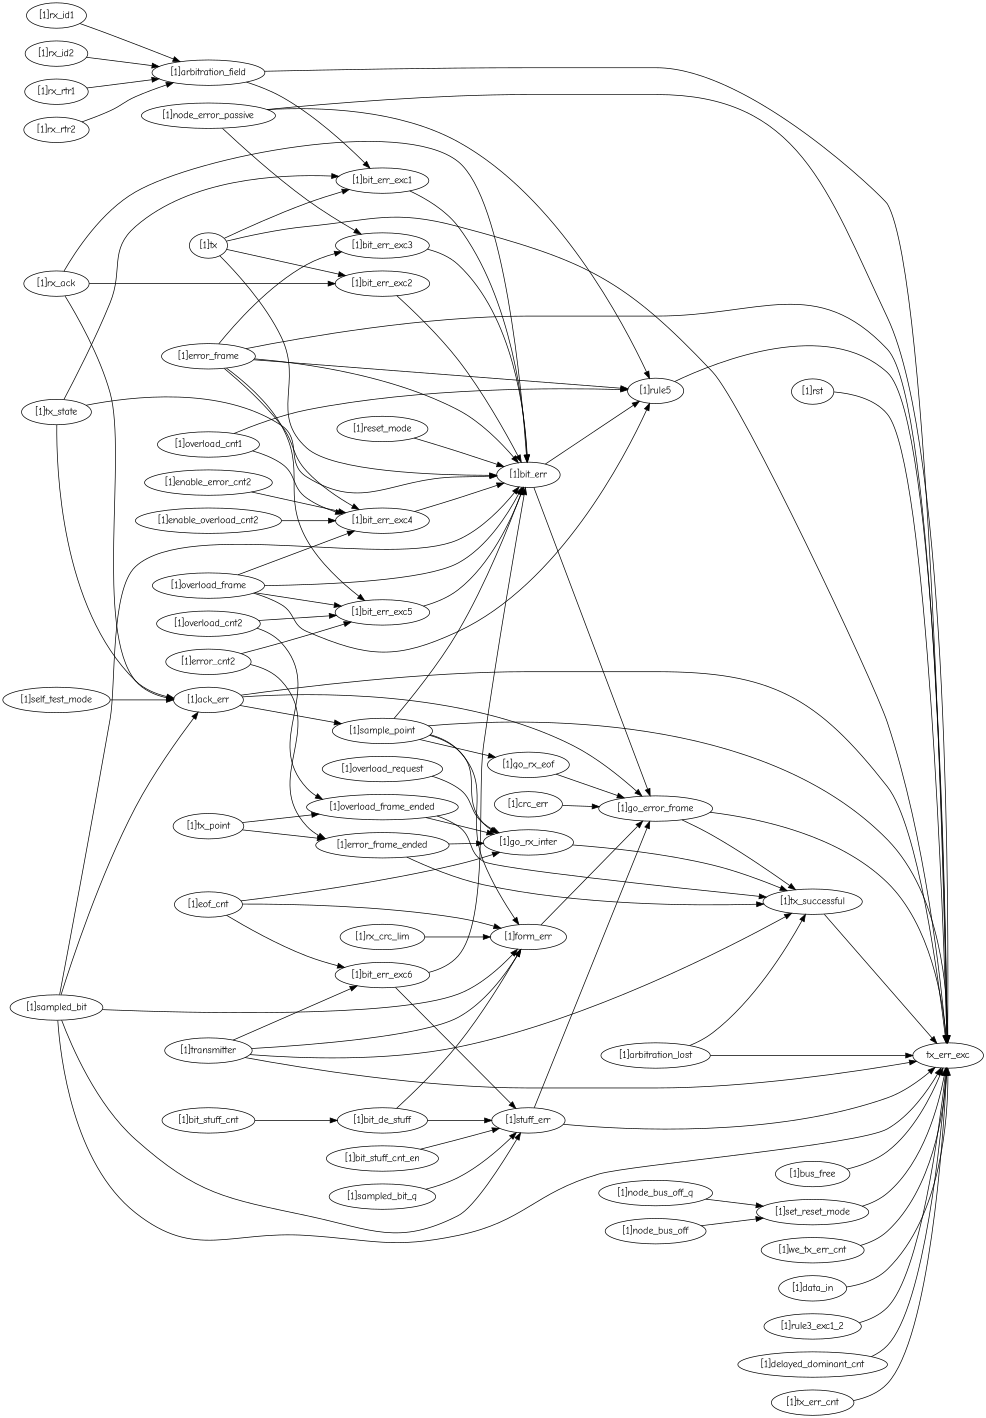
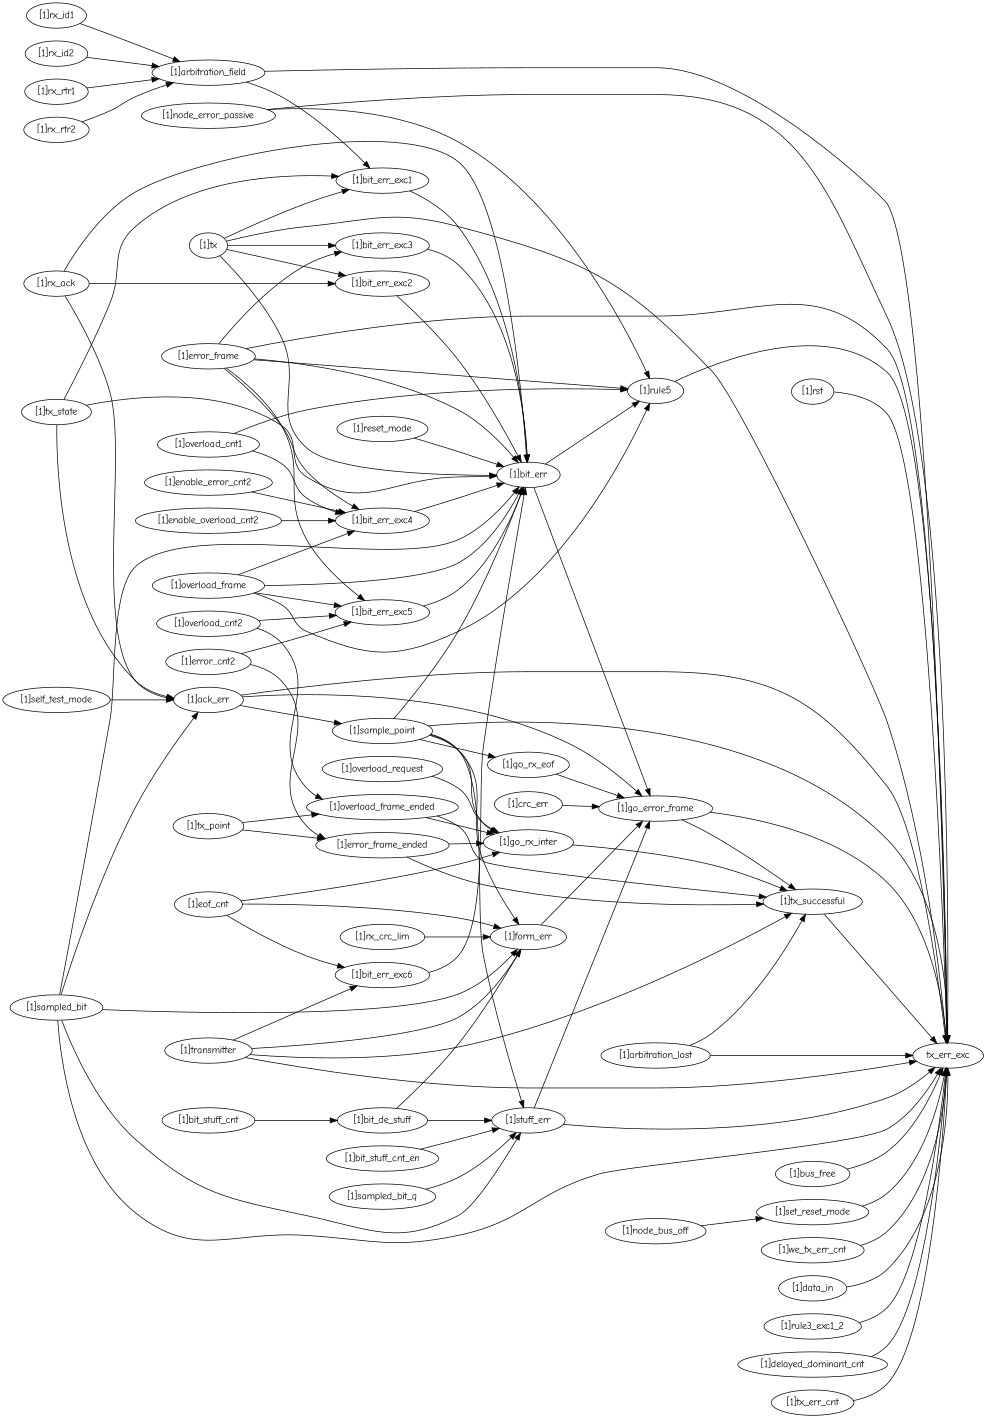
(286, 183) -> (278, 246)
(450, 1042) -> (480, 910)
(656, 1193) -> none
